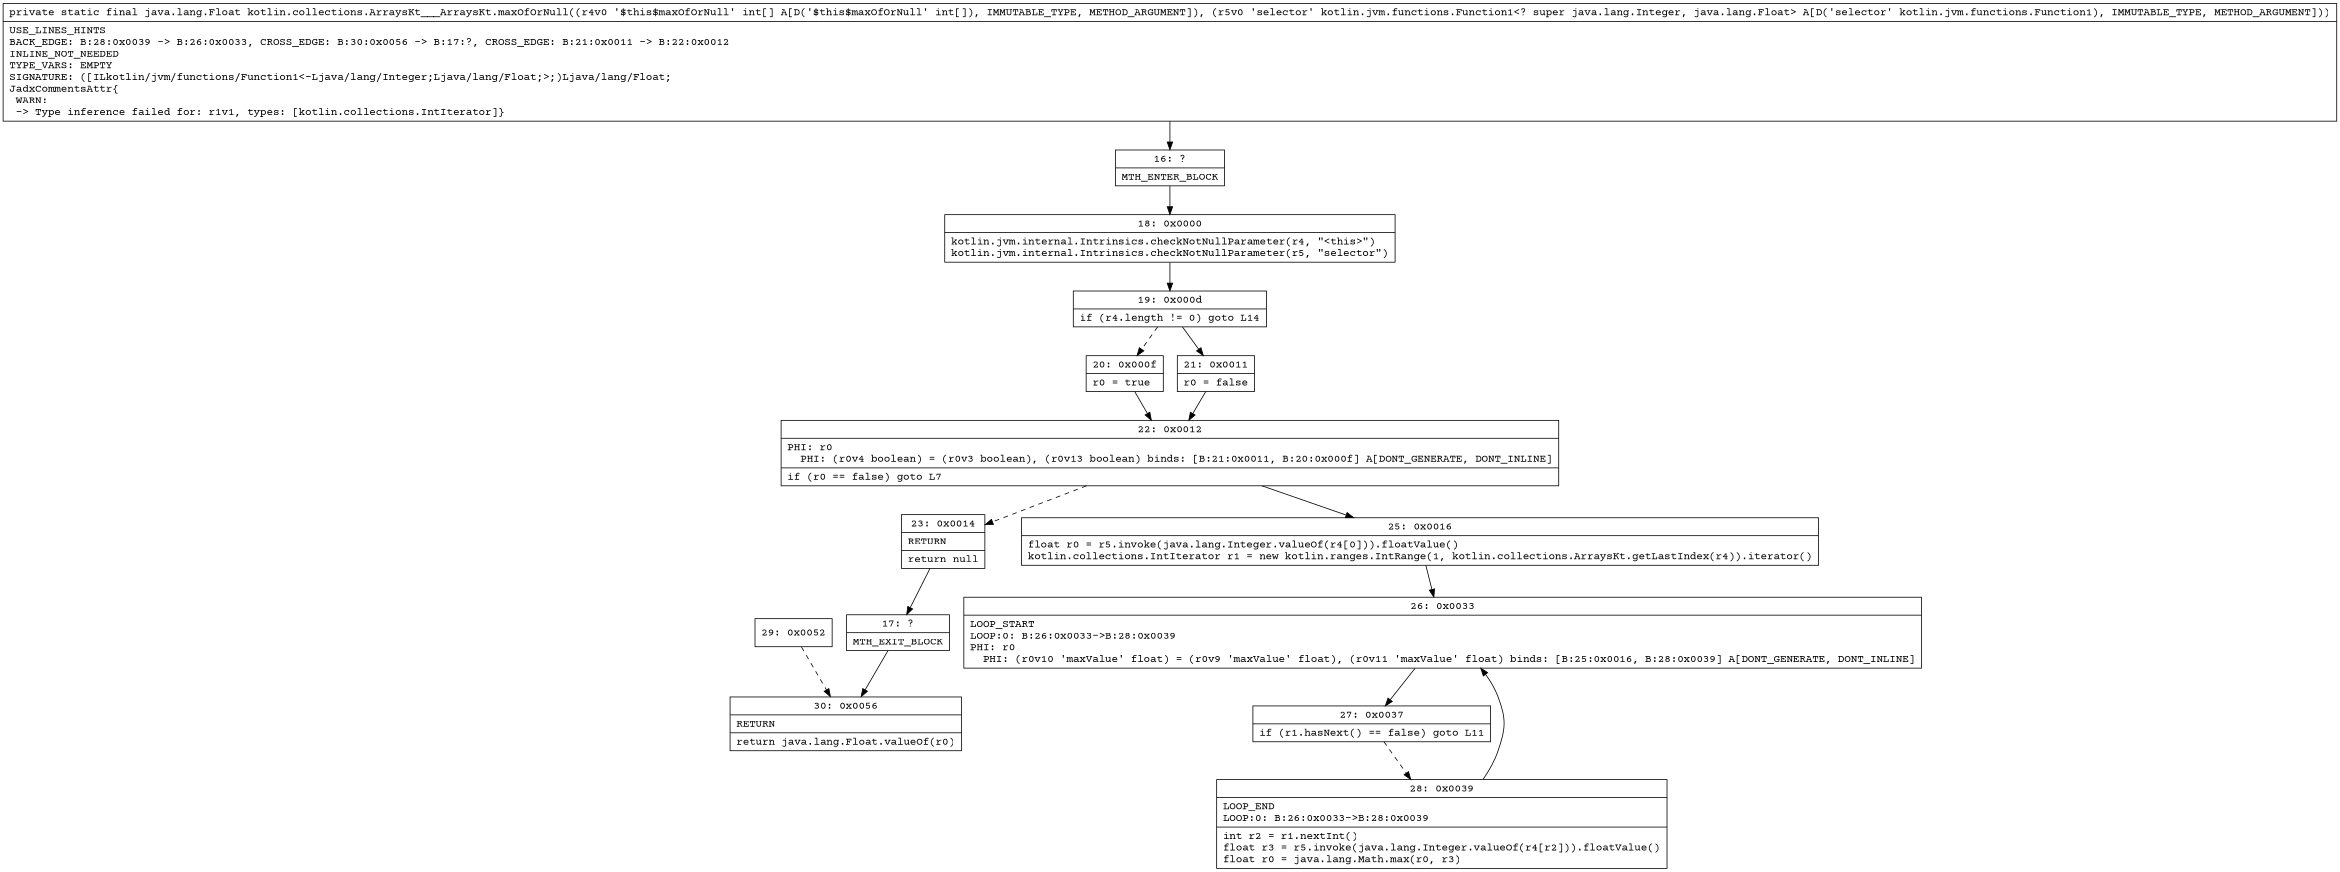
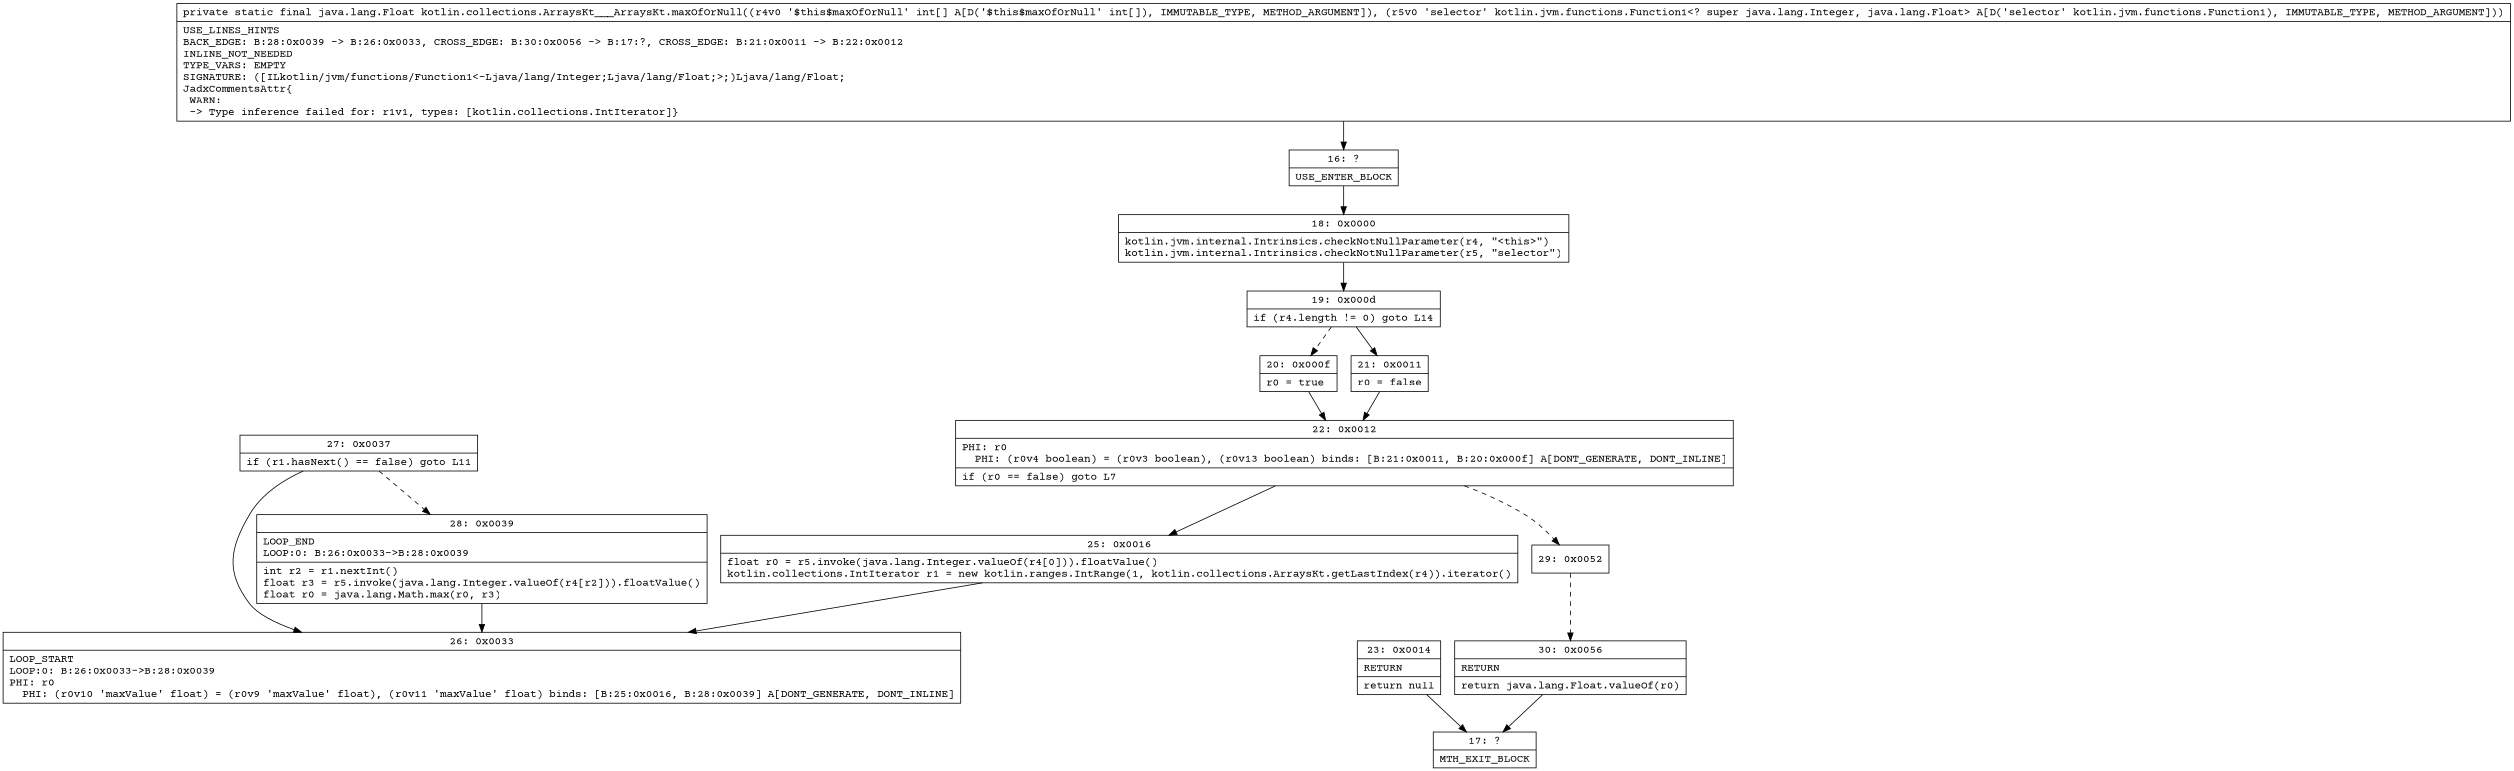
(1170, 176) -> (1344, 176)
(1040, 504) -> (1512, 507)
(877, 670) -> (1526, 711)
(1403, 684) -> (234, 550)
